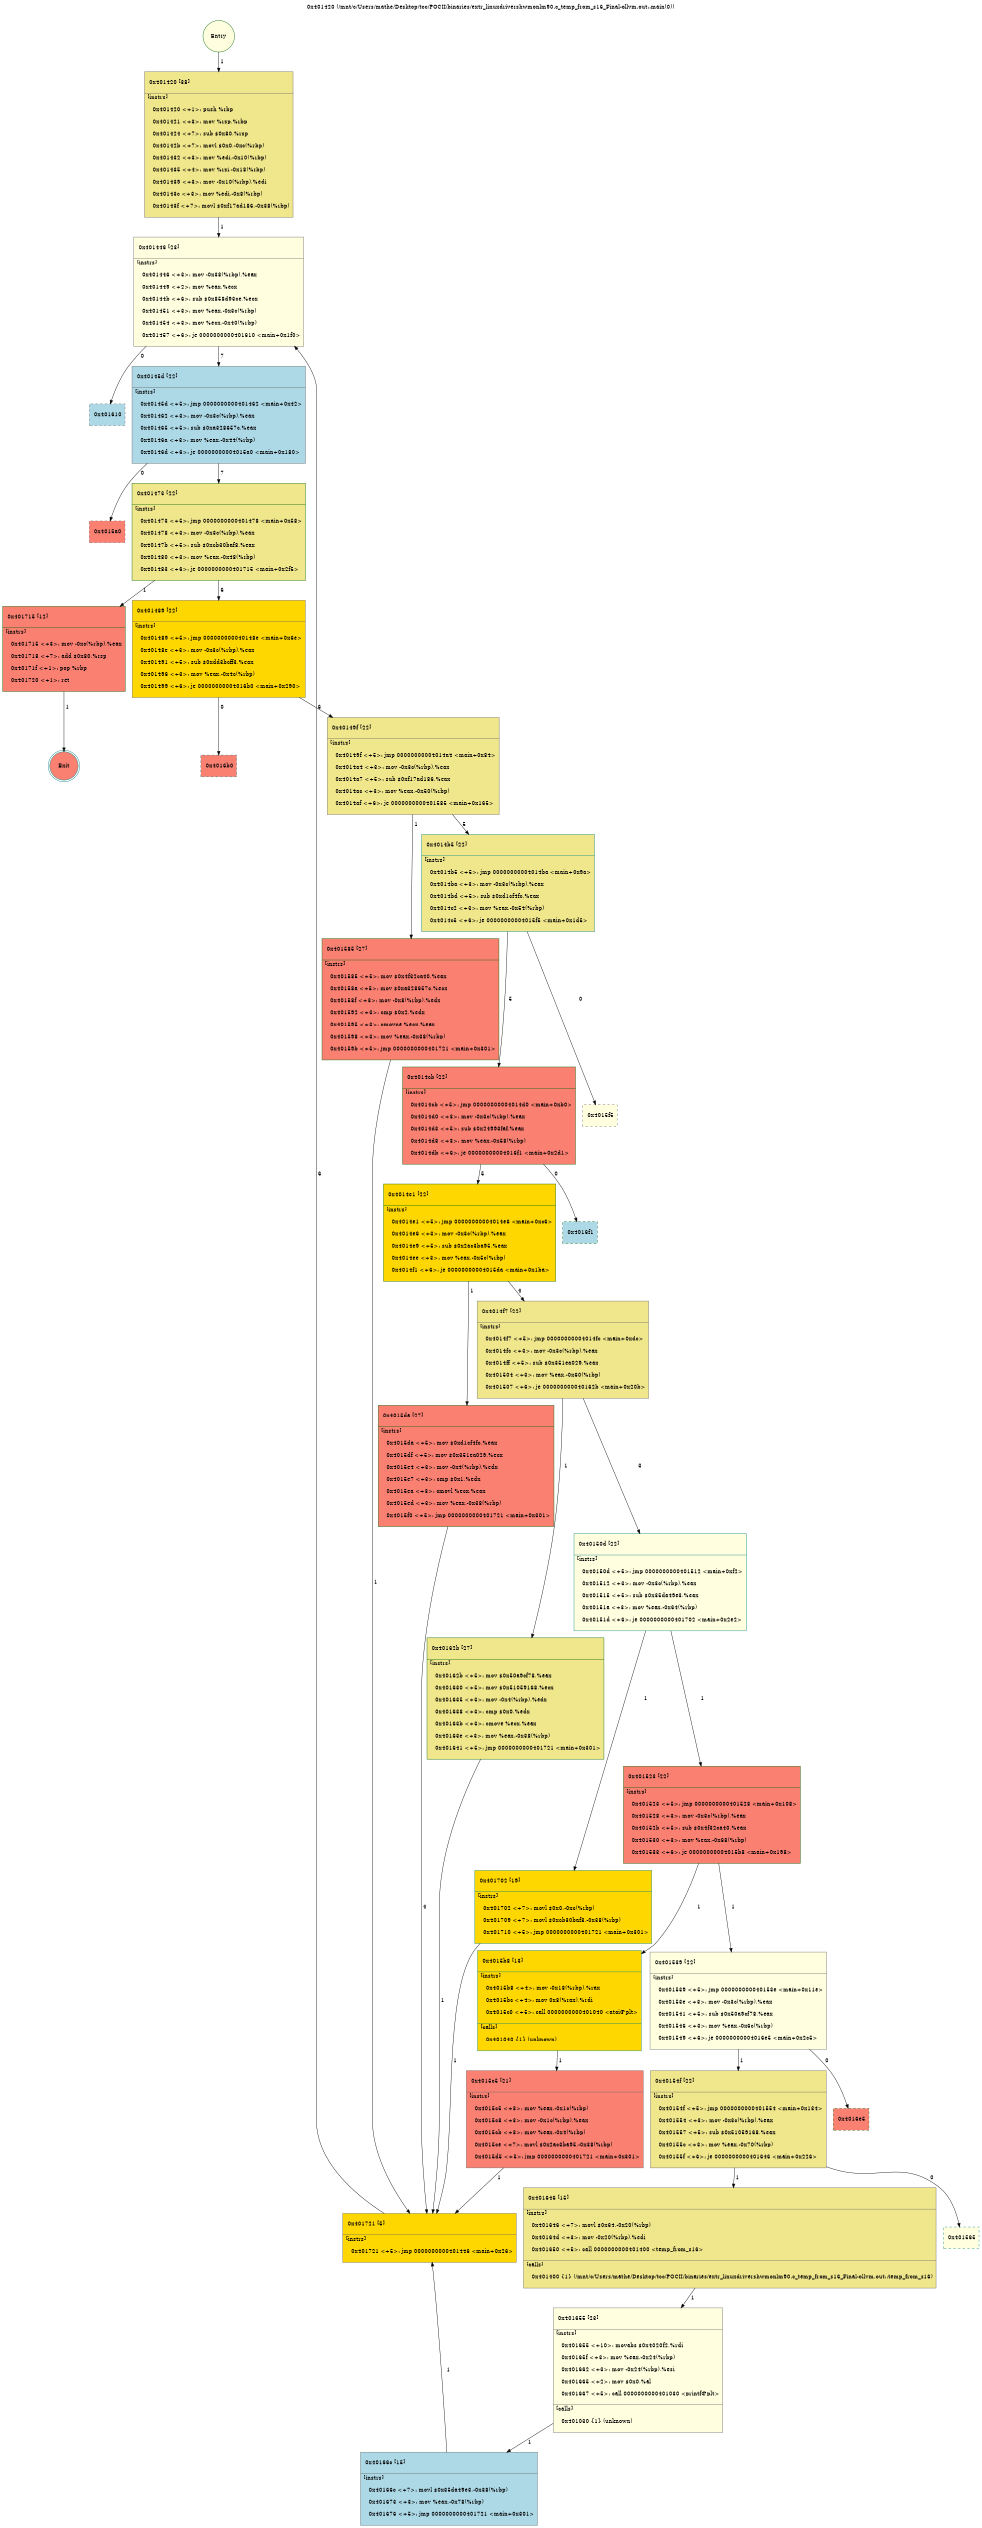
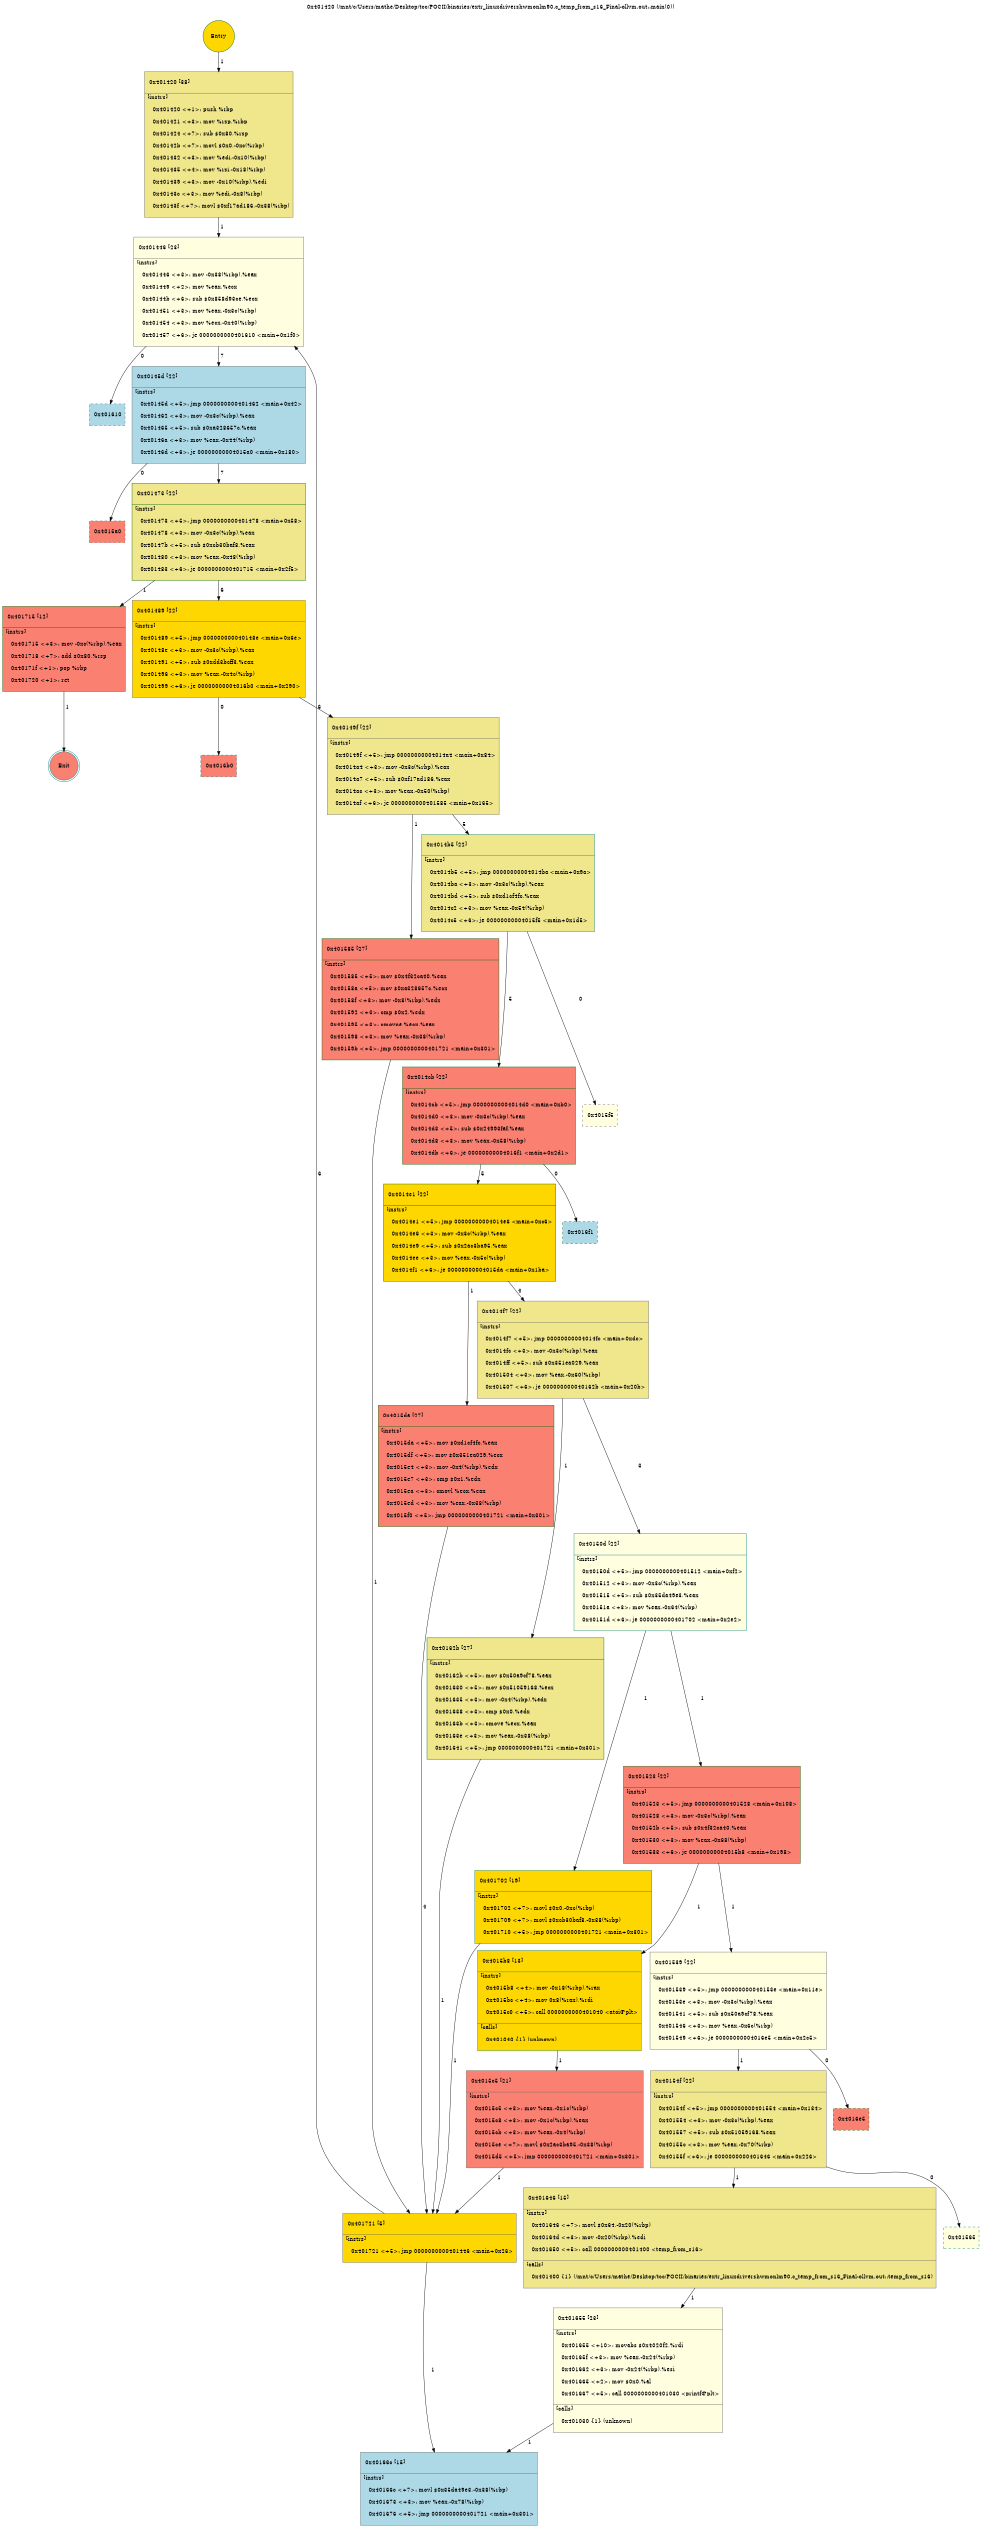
(219, 36) -> (219, 36)
(441, 2359) -> (423, 2356)
